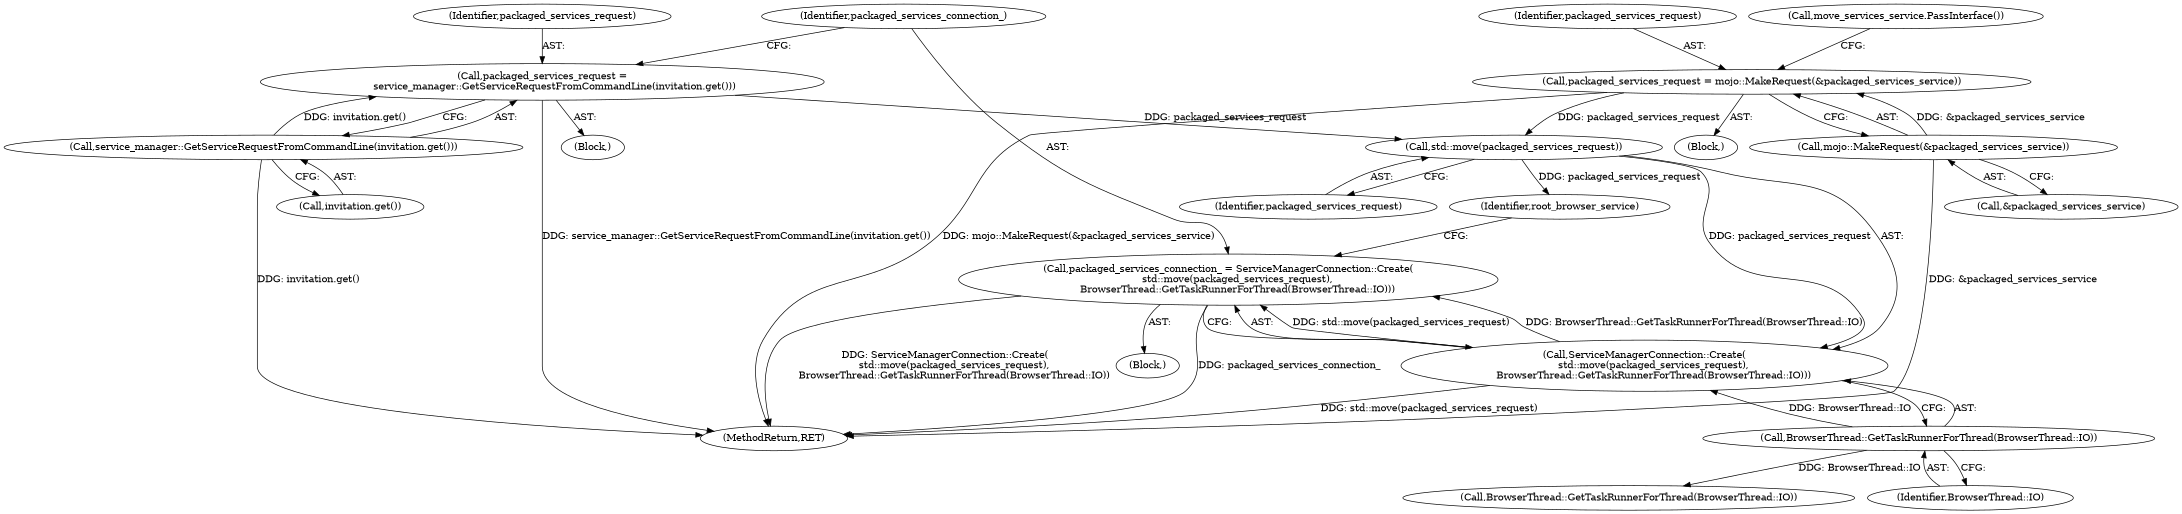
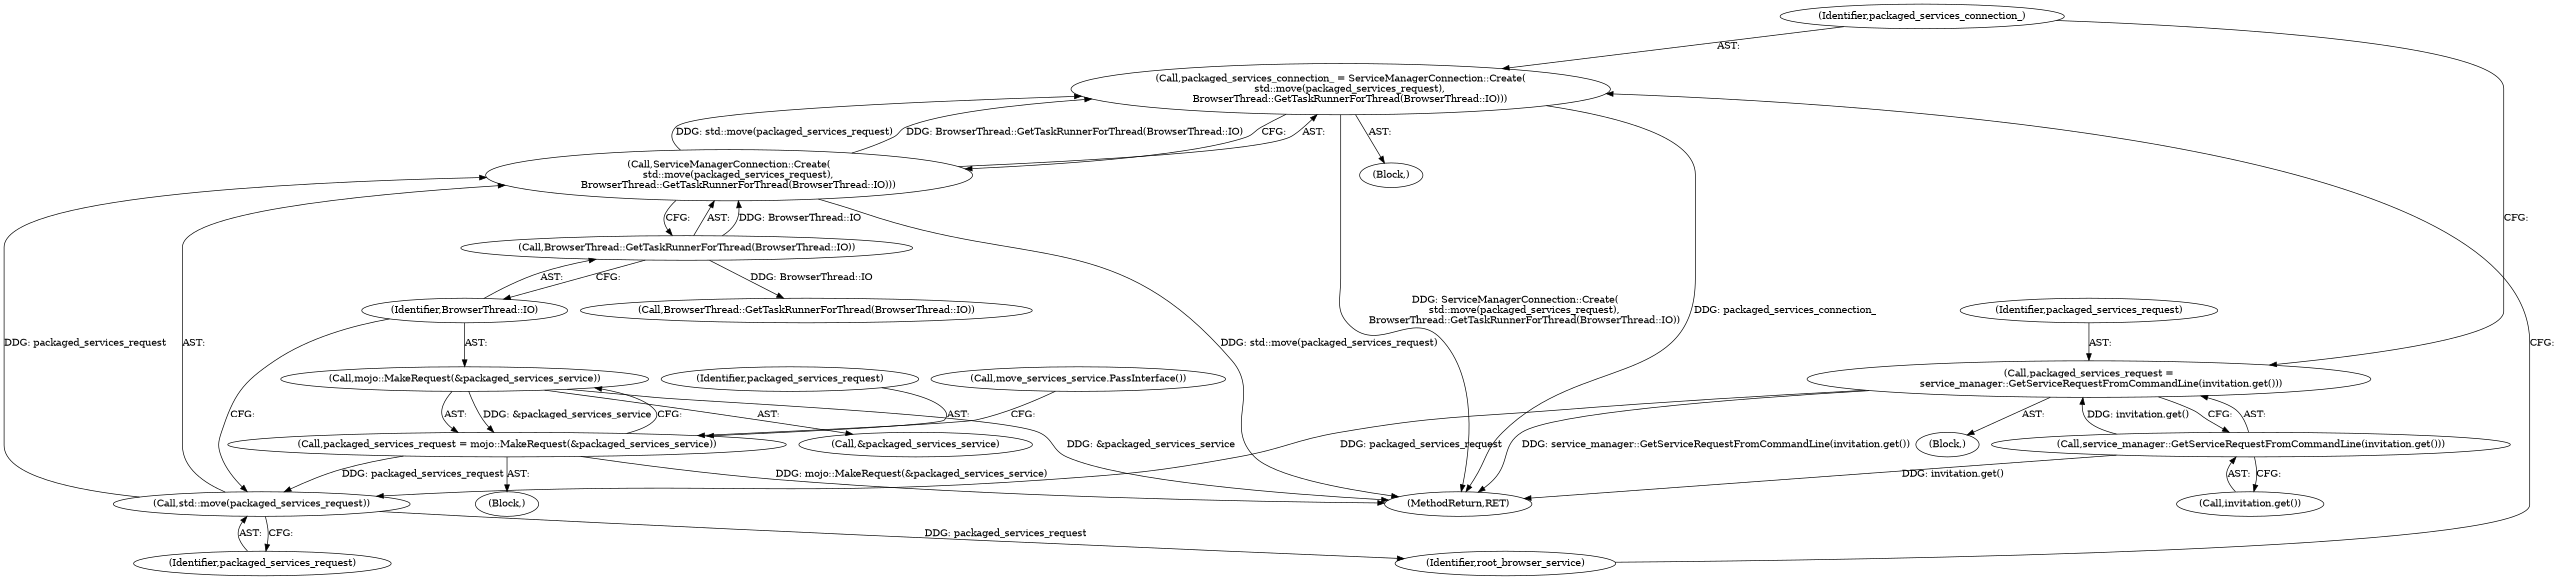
(2043, 177) -> (770, 415)
(1984, 183) -> (465, 341)
none -> (262, 370)
